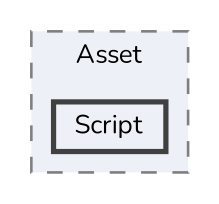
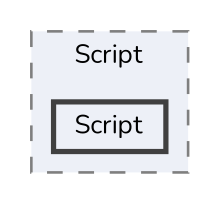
(110, 56) -> (110, 56)
